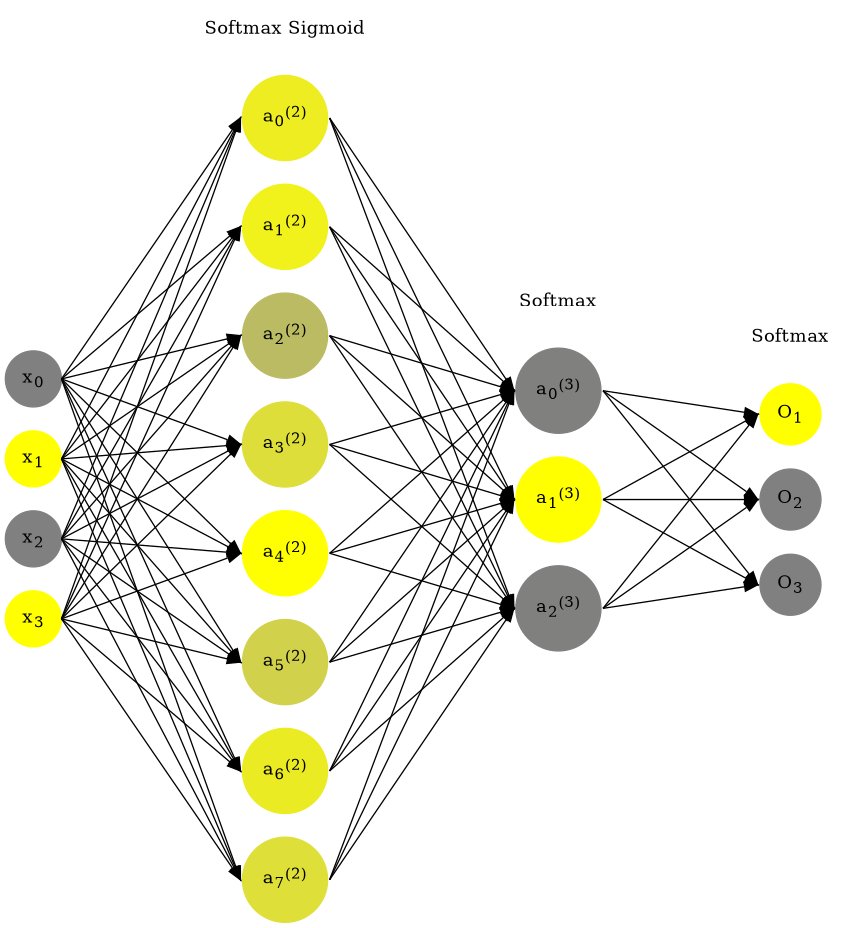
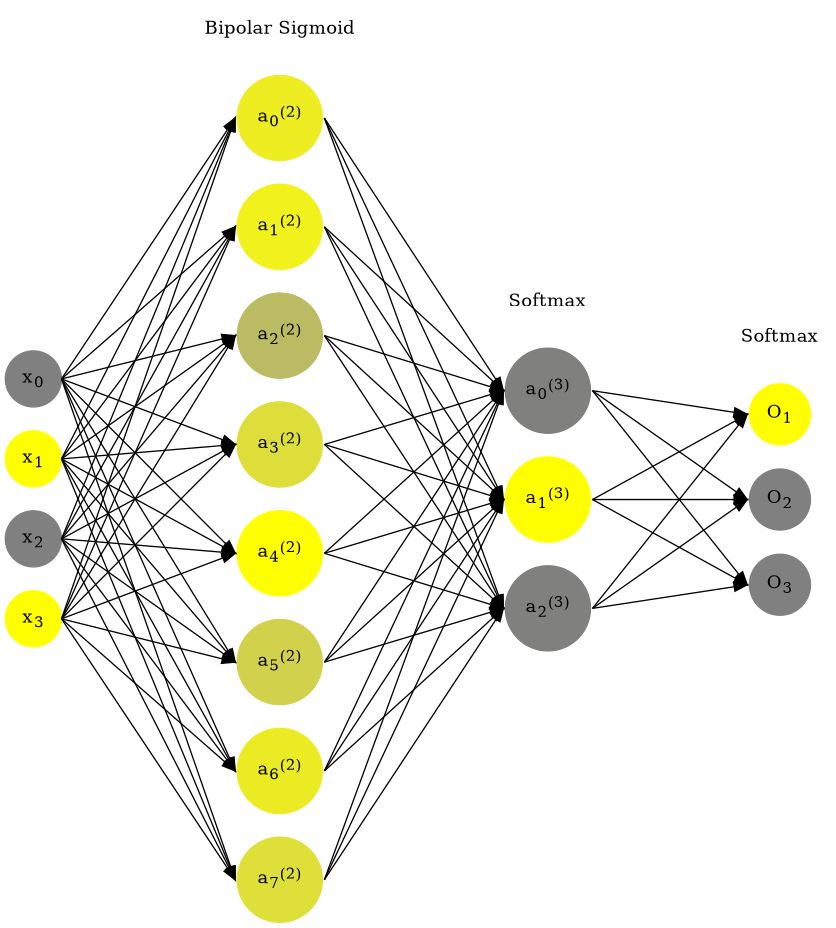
(285, 29) -> (280, 29)
